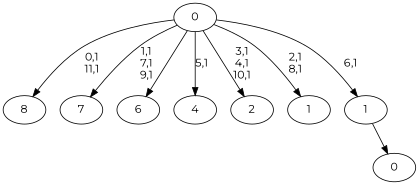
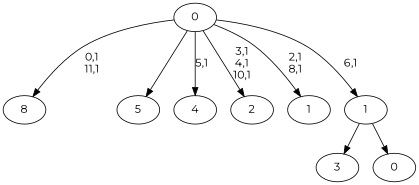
(81, 110) -> none
(138, 110) -> (138, 110)
none -> (337, 168)
